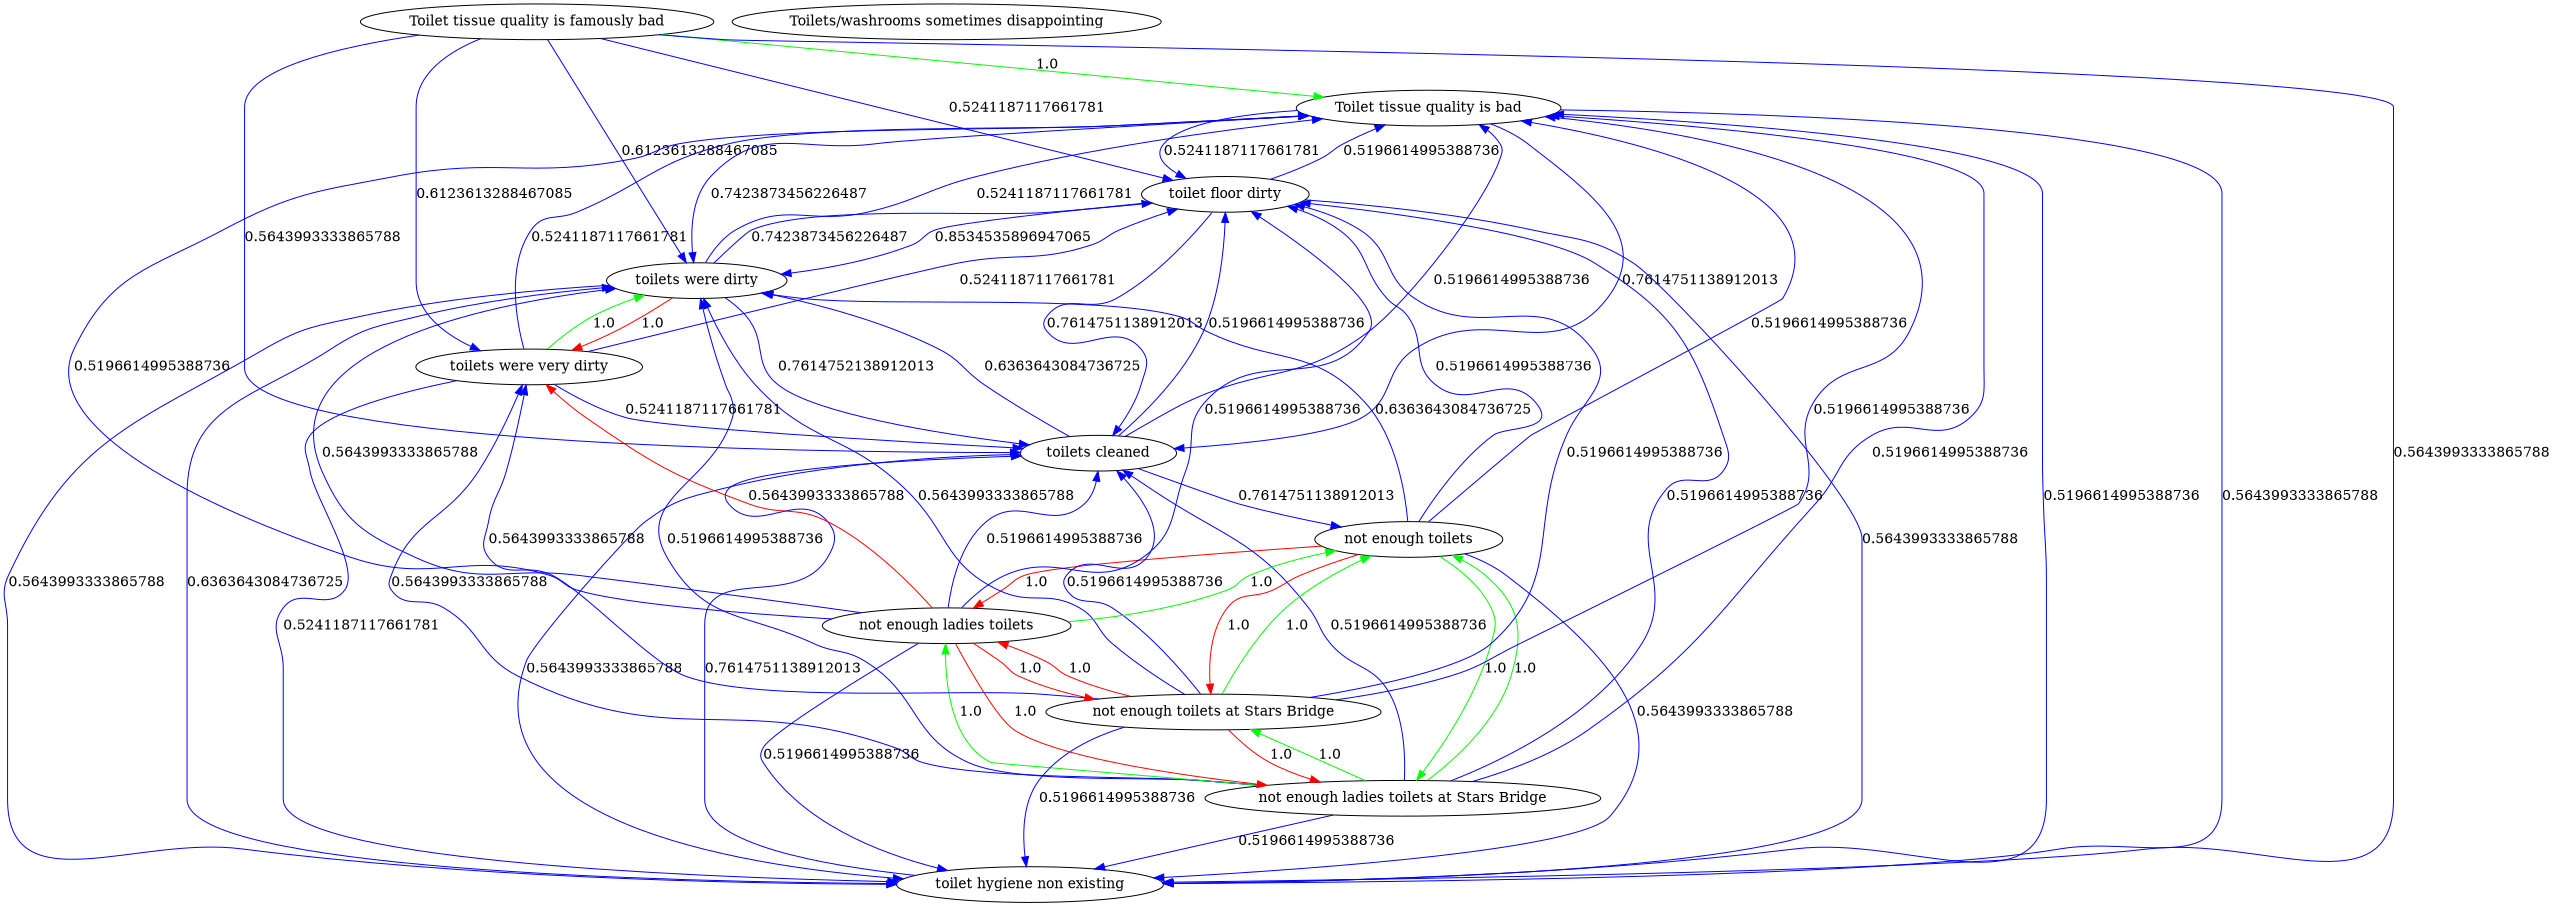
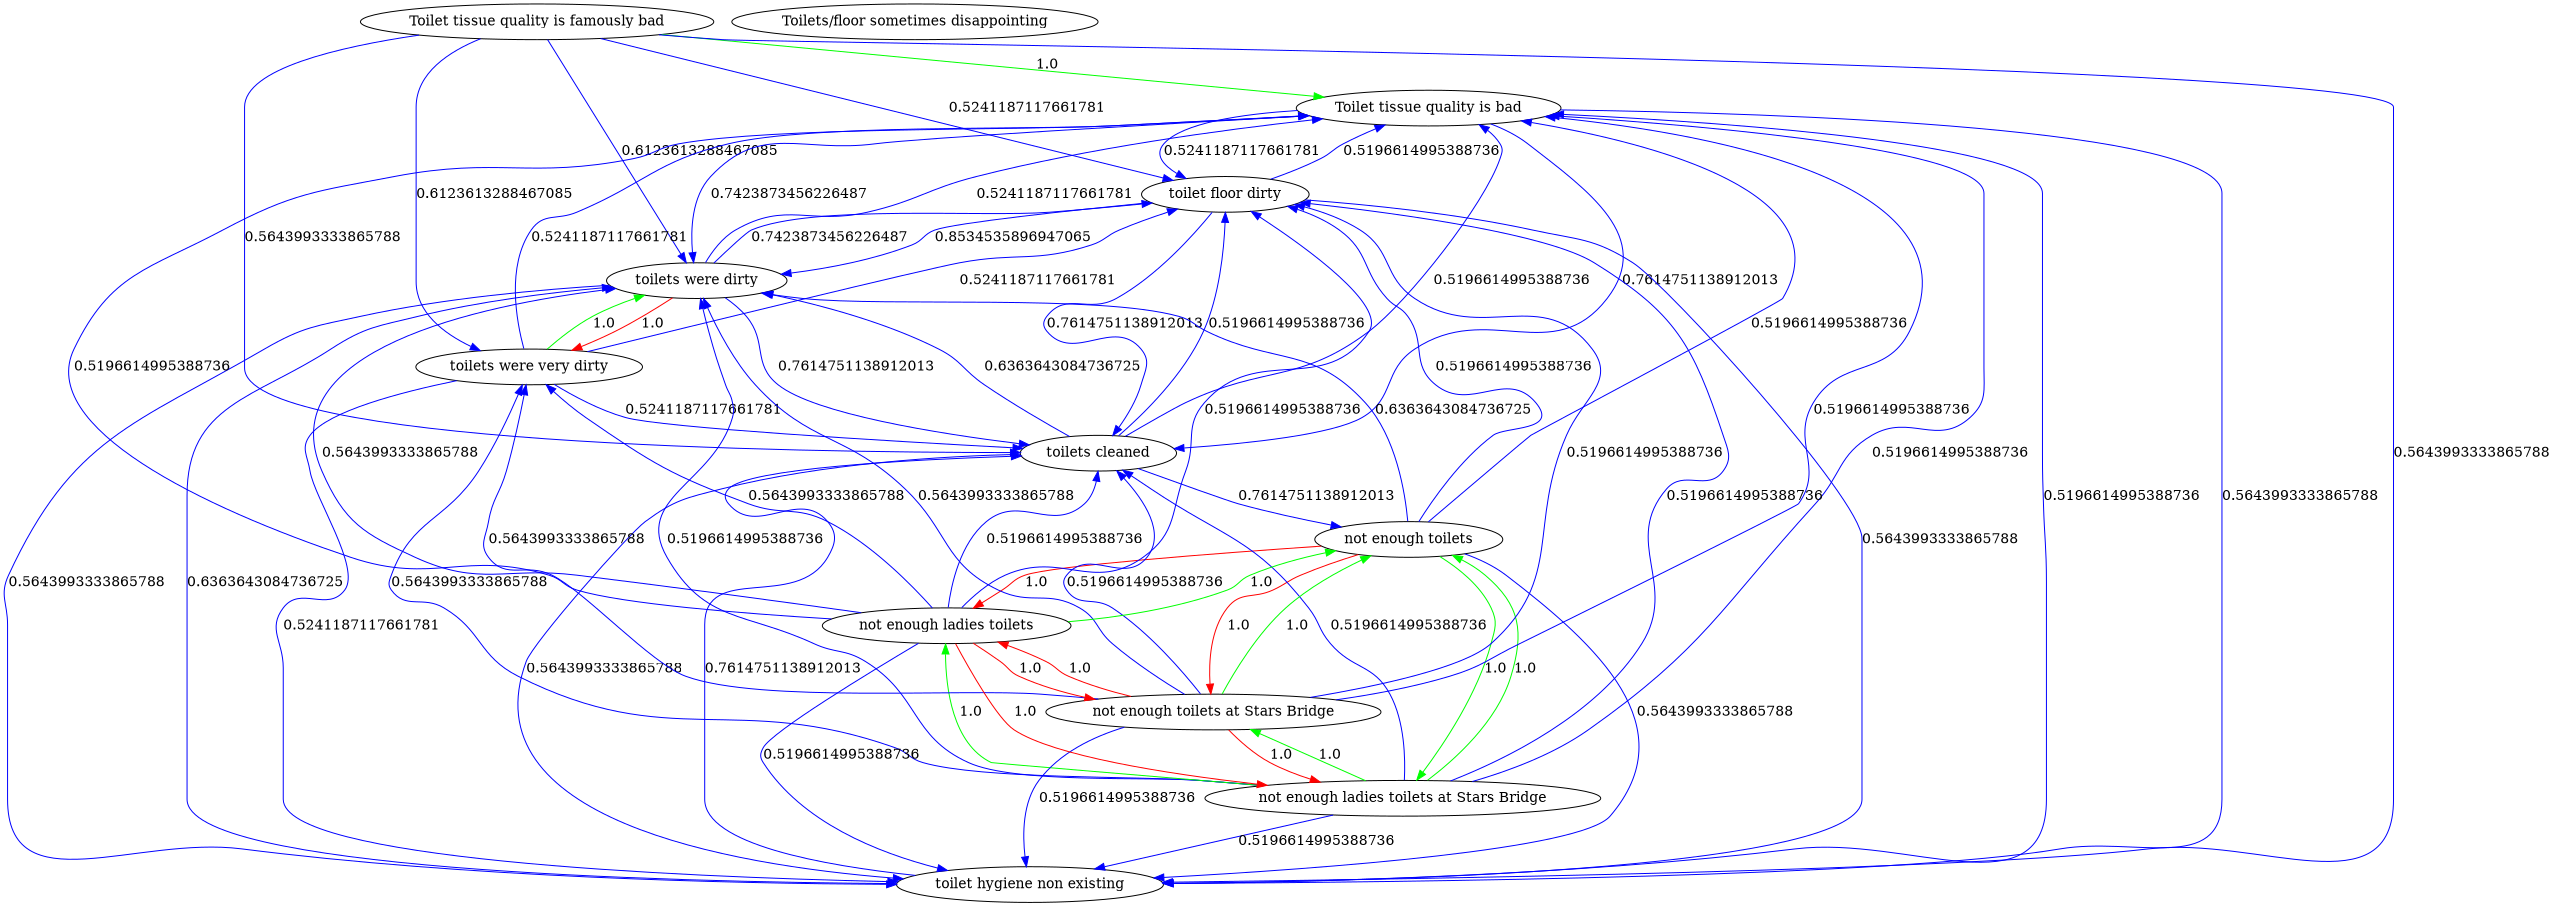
(947, 22) -> (915, 22)
(856, 367) -> (856, 367)
(745, 502) -> (745, 502)
